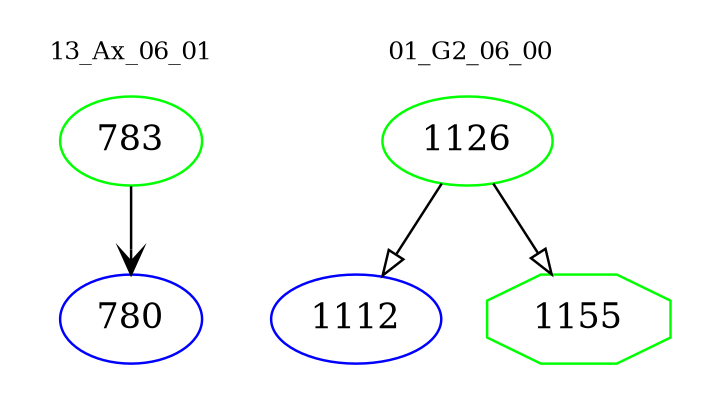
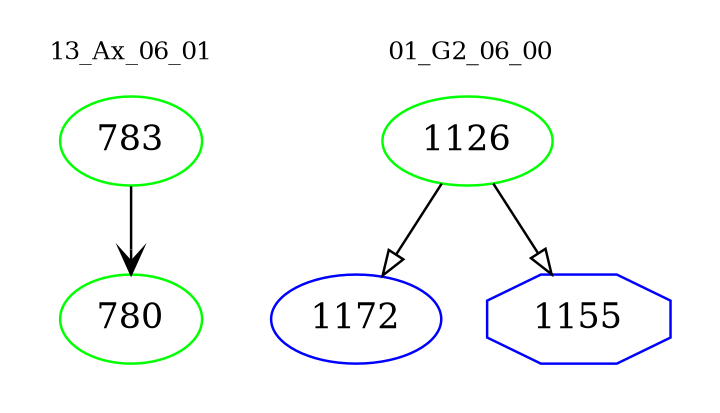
(131, 319) -> (131, 319)
(356, 319) -> (356, 319)
(579, 319) -> (579, 319)
